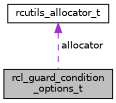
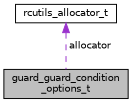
(58, 84) -> (66, 84)
